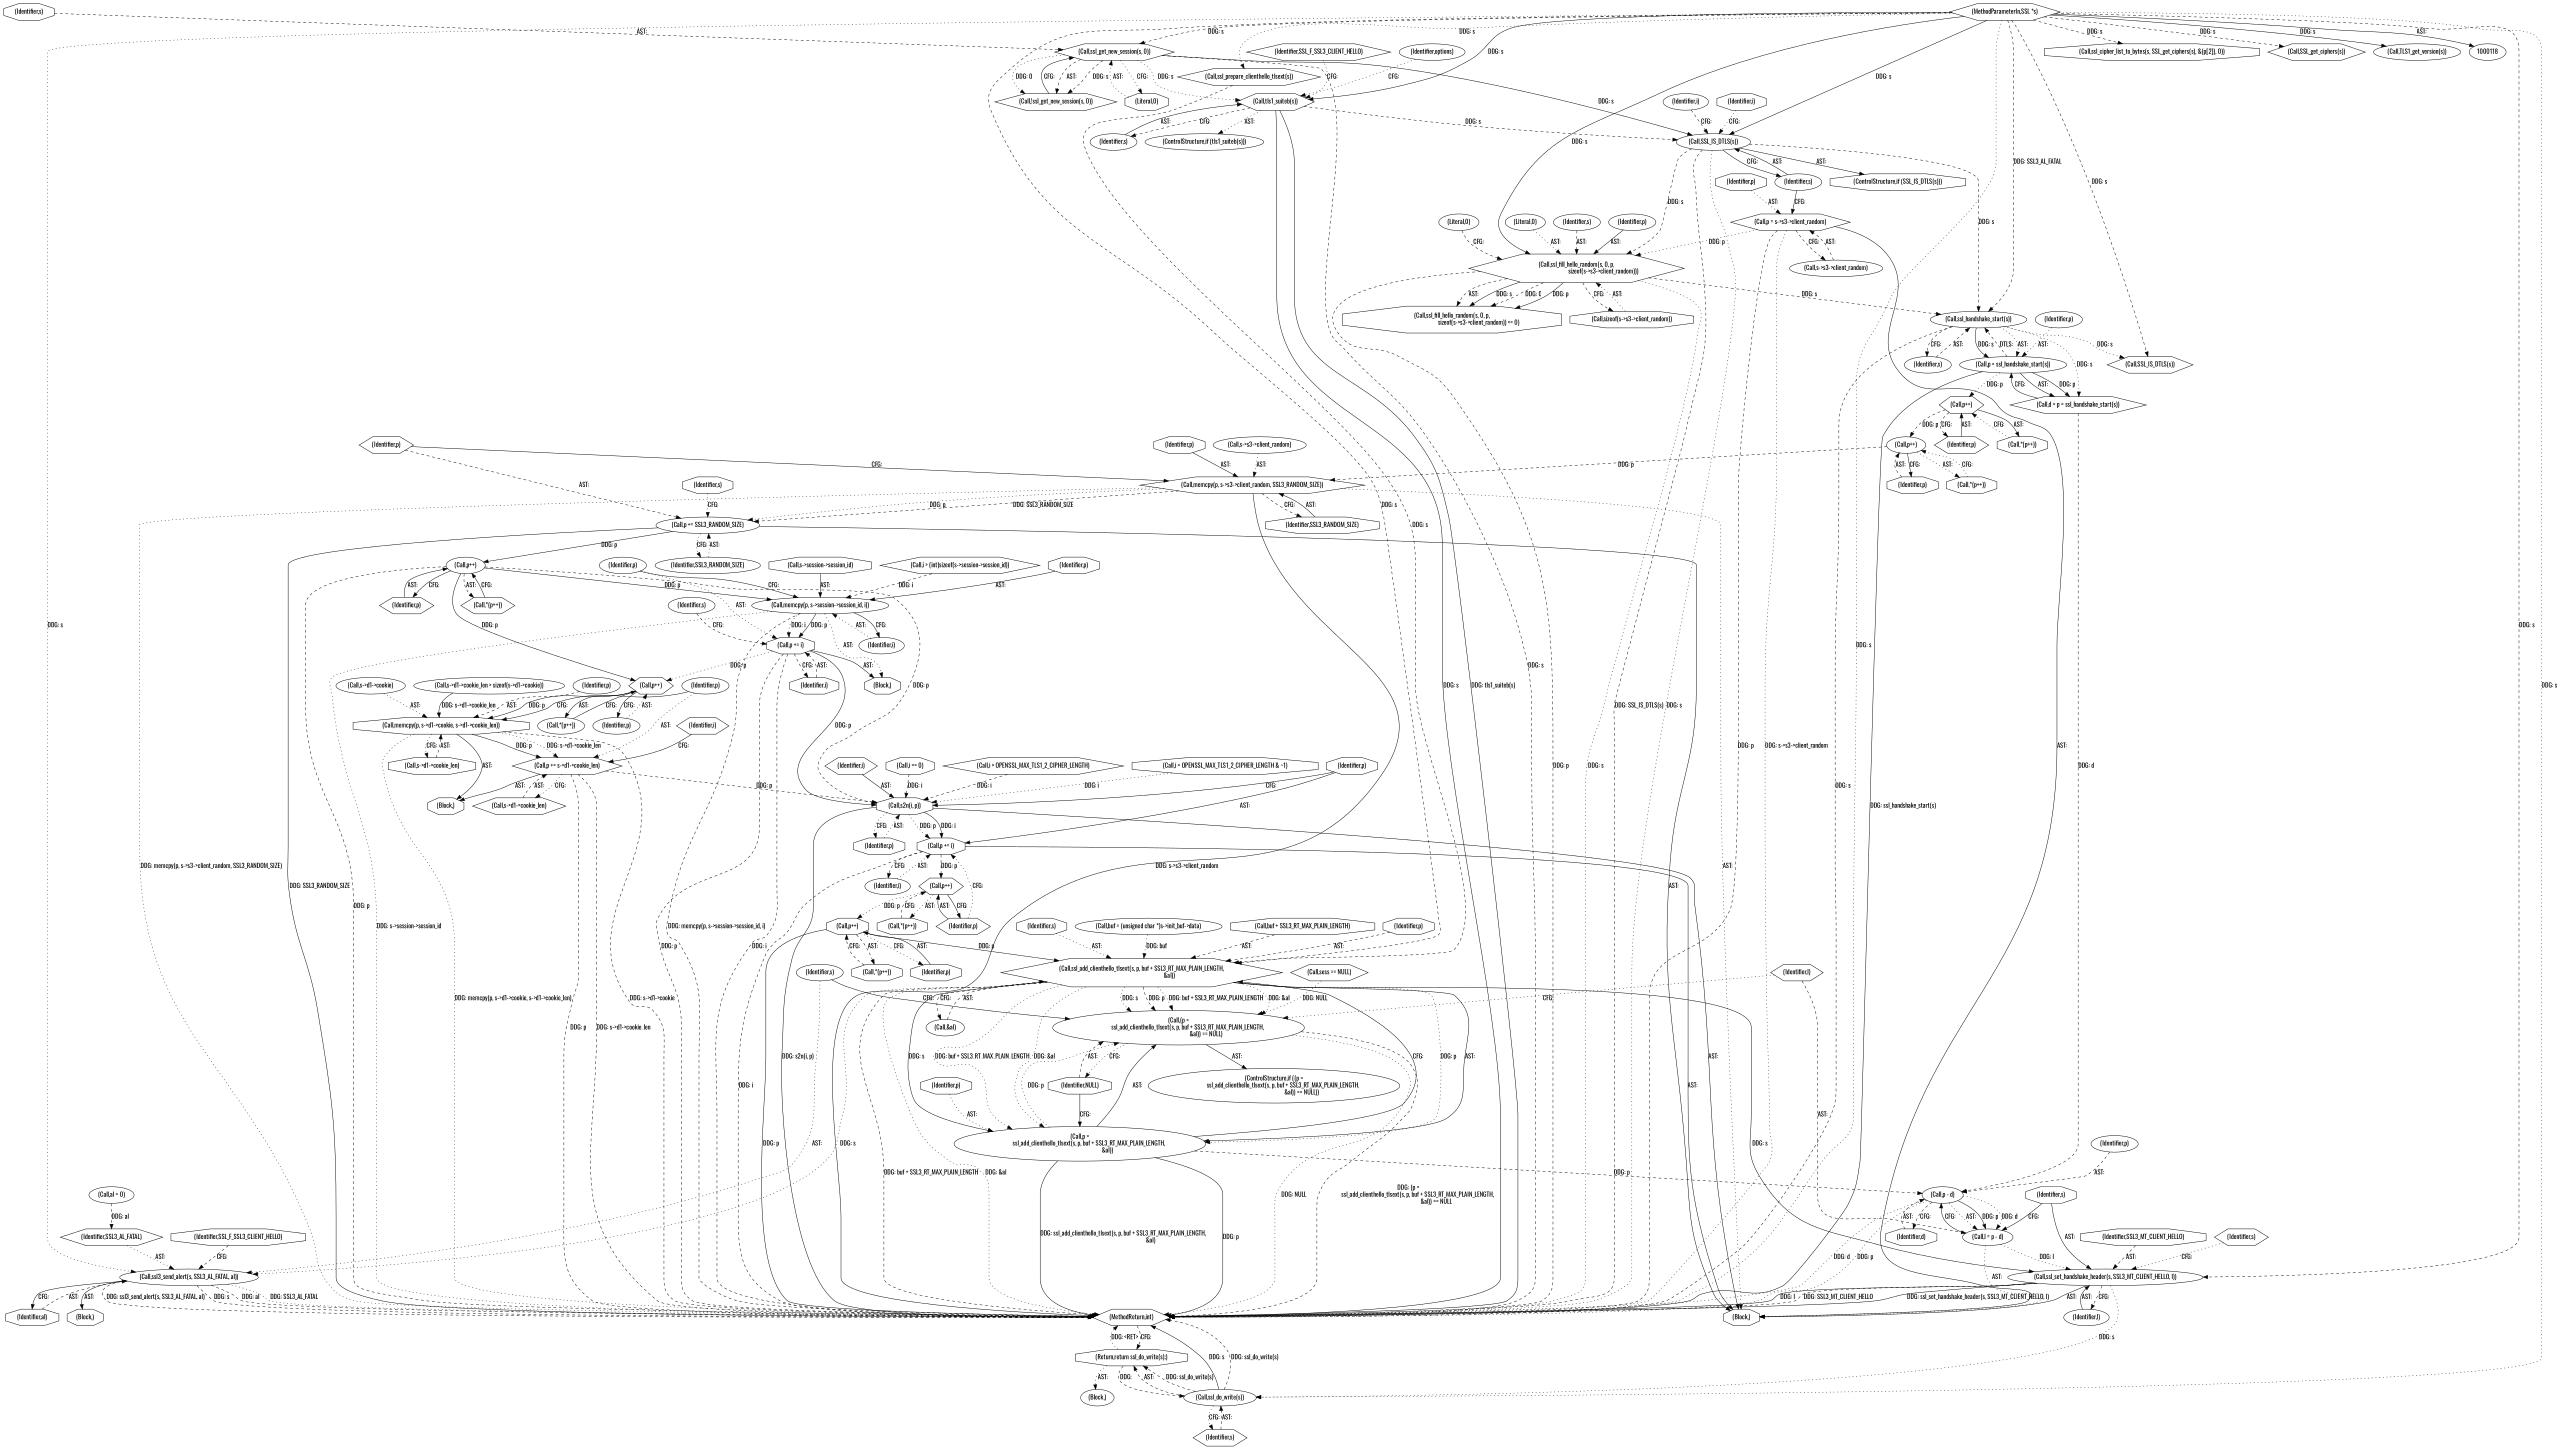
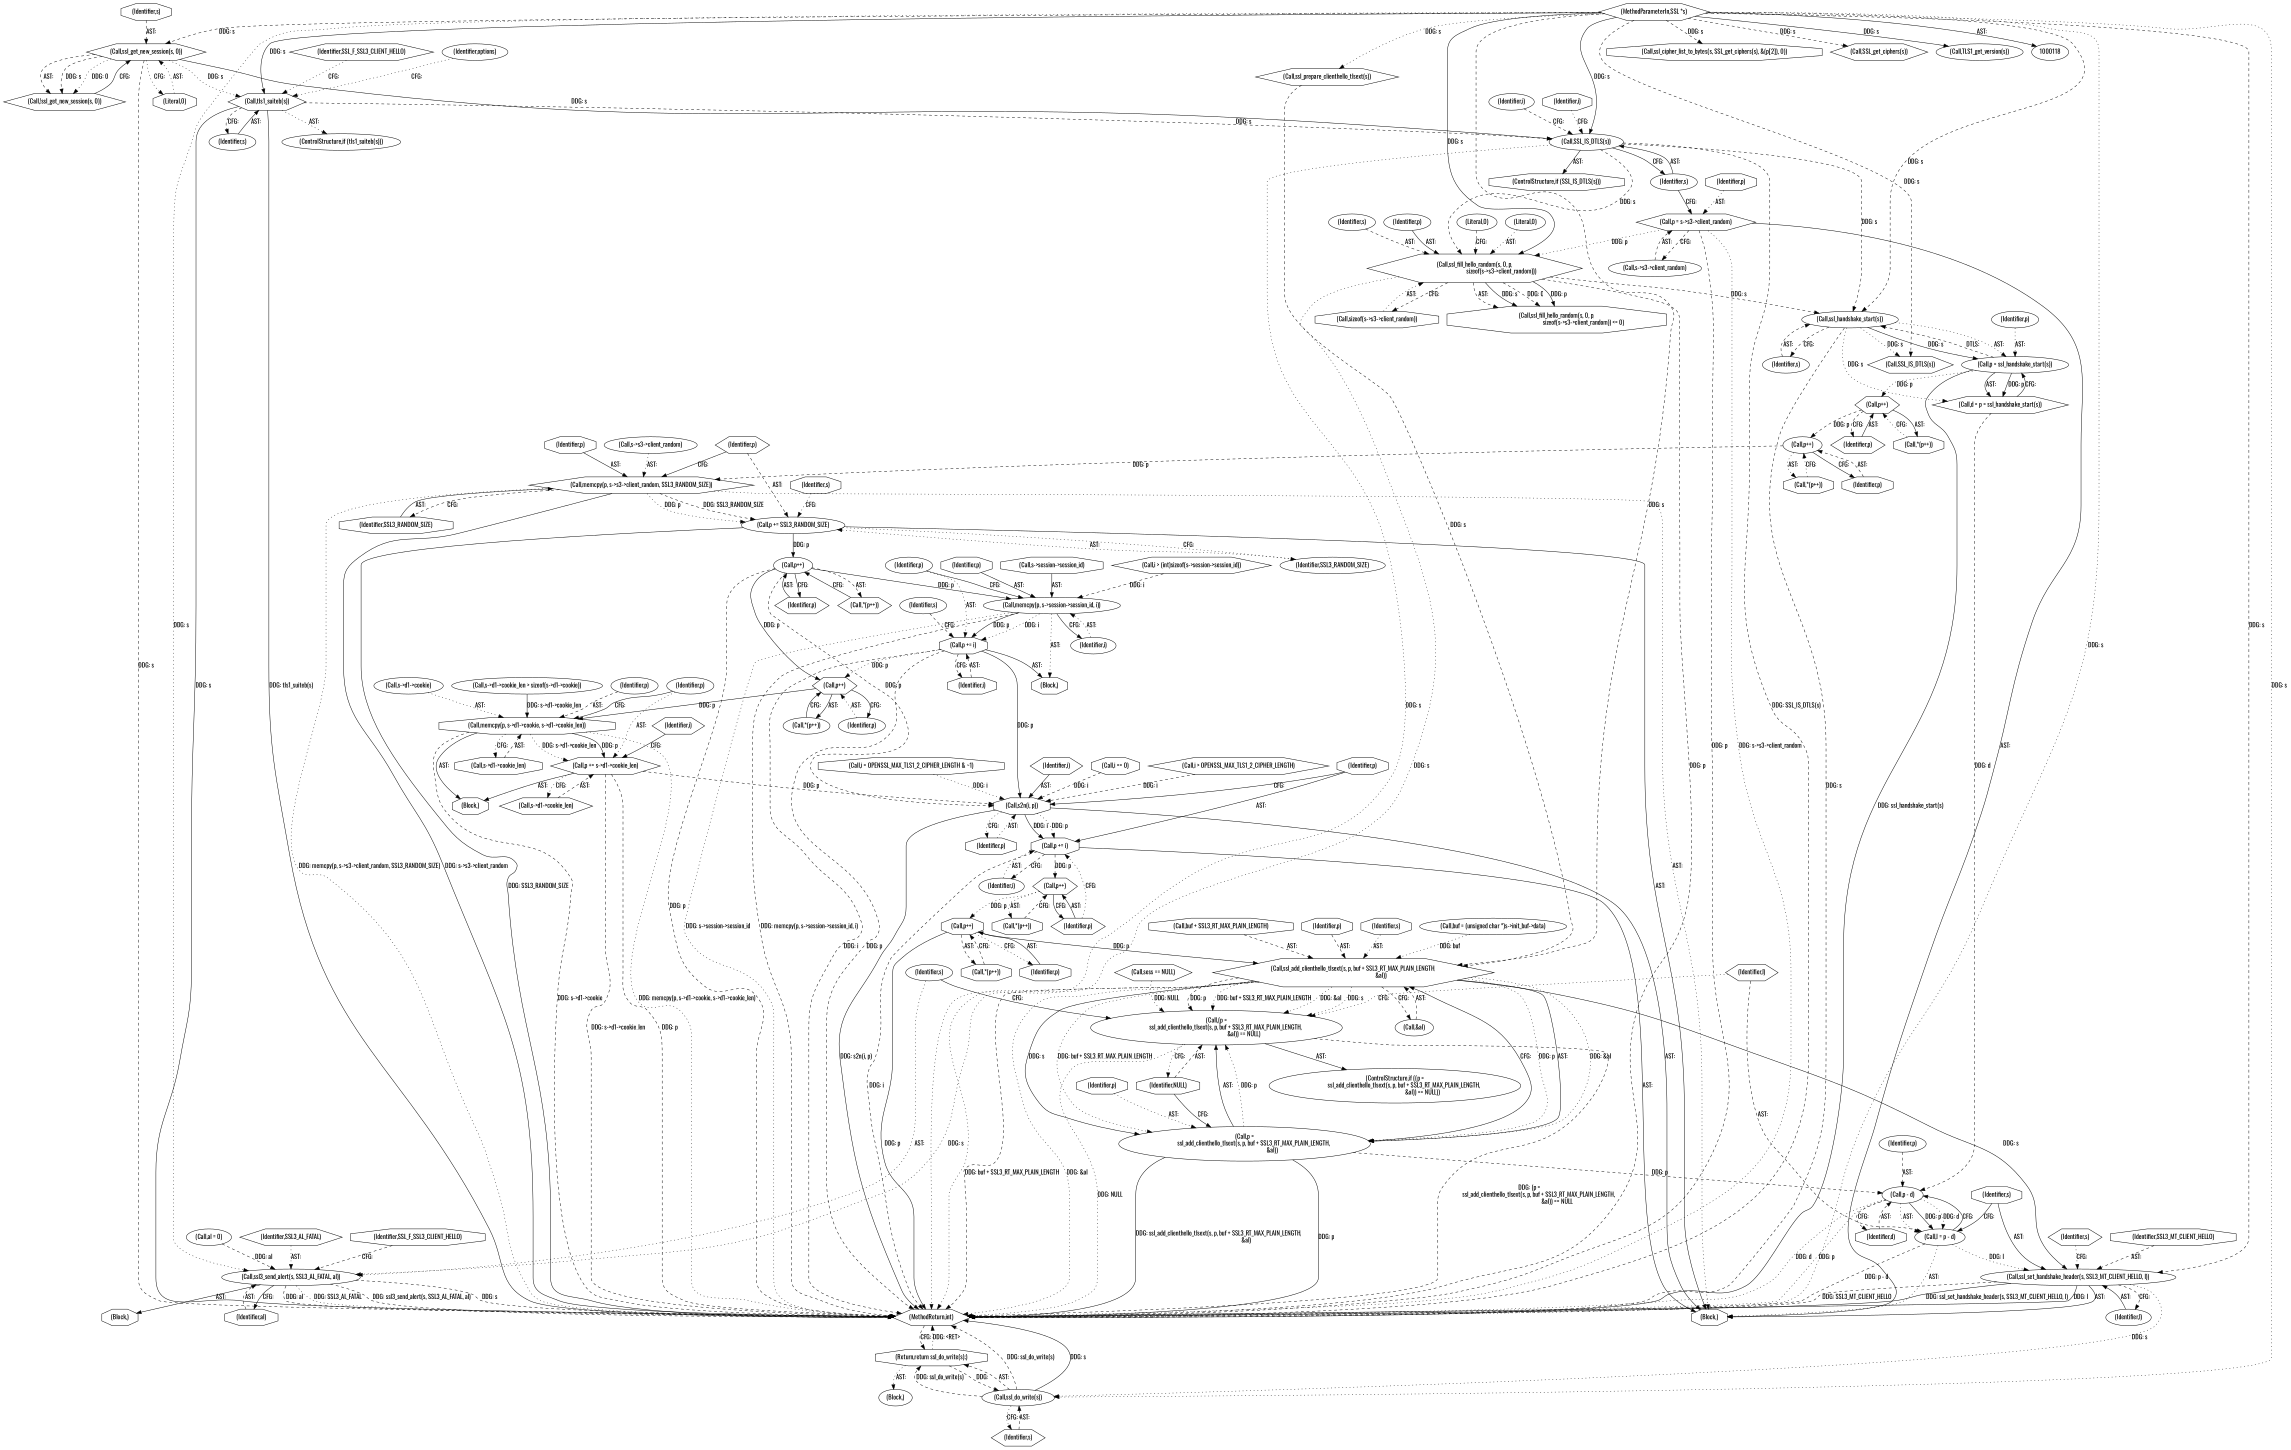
(2038, 162) -> (1916, 162)
(112, 1214) -> (246, 1256)
none -> (1456, 1312)
